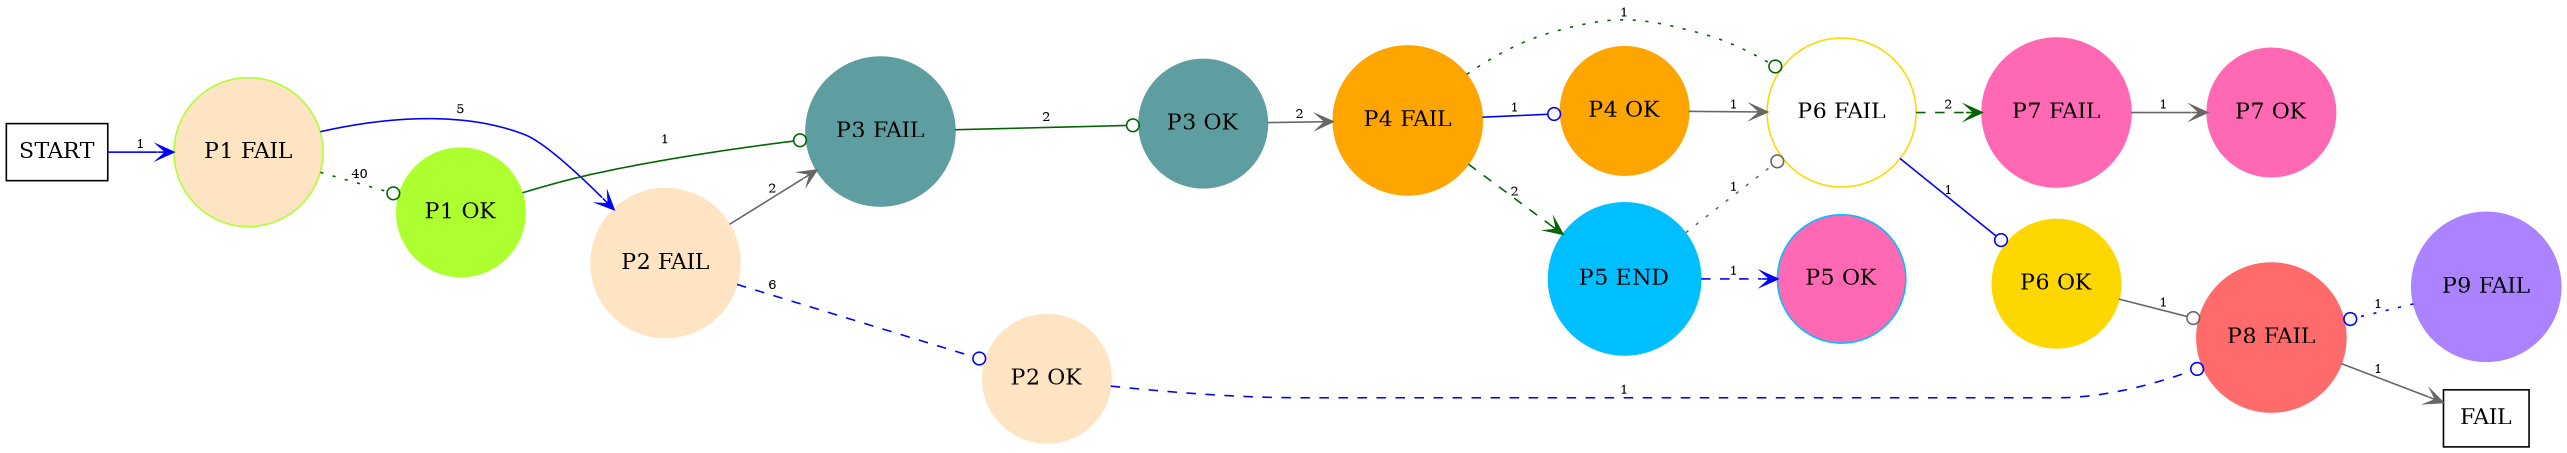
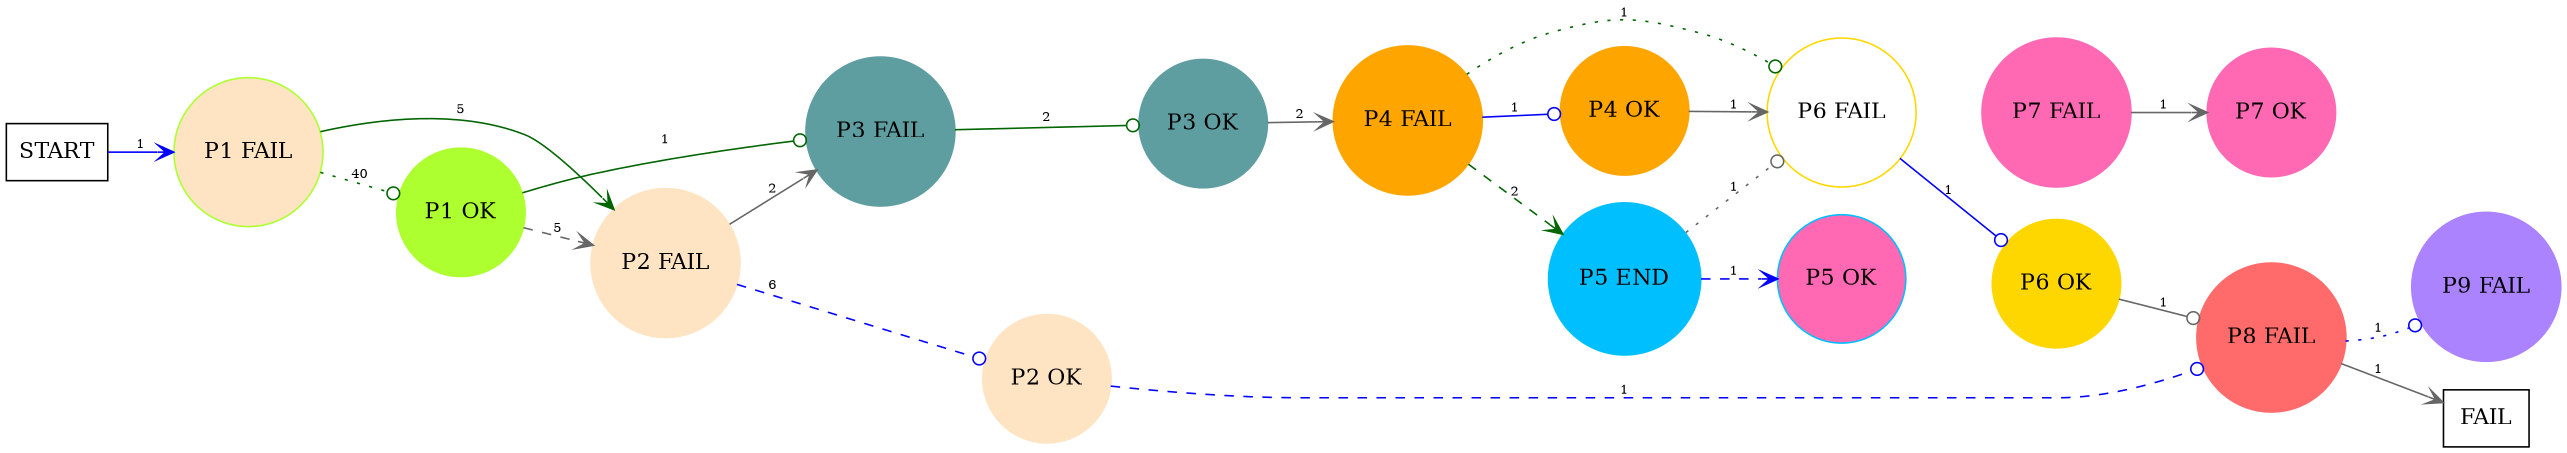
(1941, 113) -> none
(473, 122) -> (473, 122)
none -> (551, 235)
(2385, 311) -> (2378, 337)
